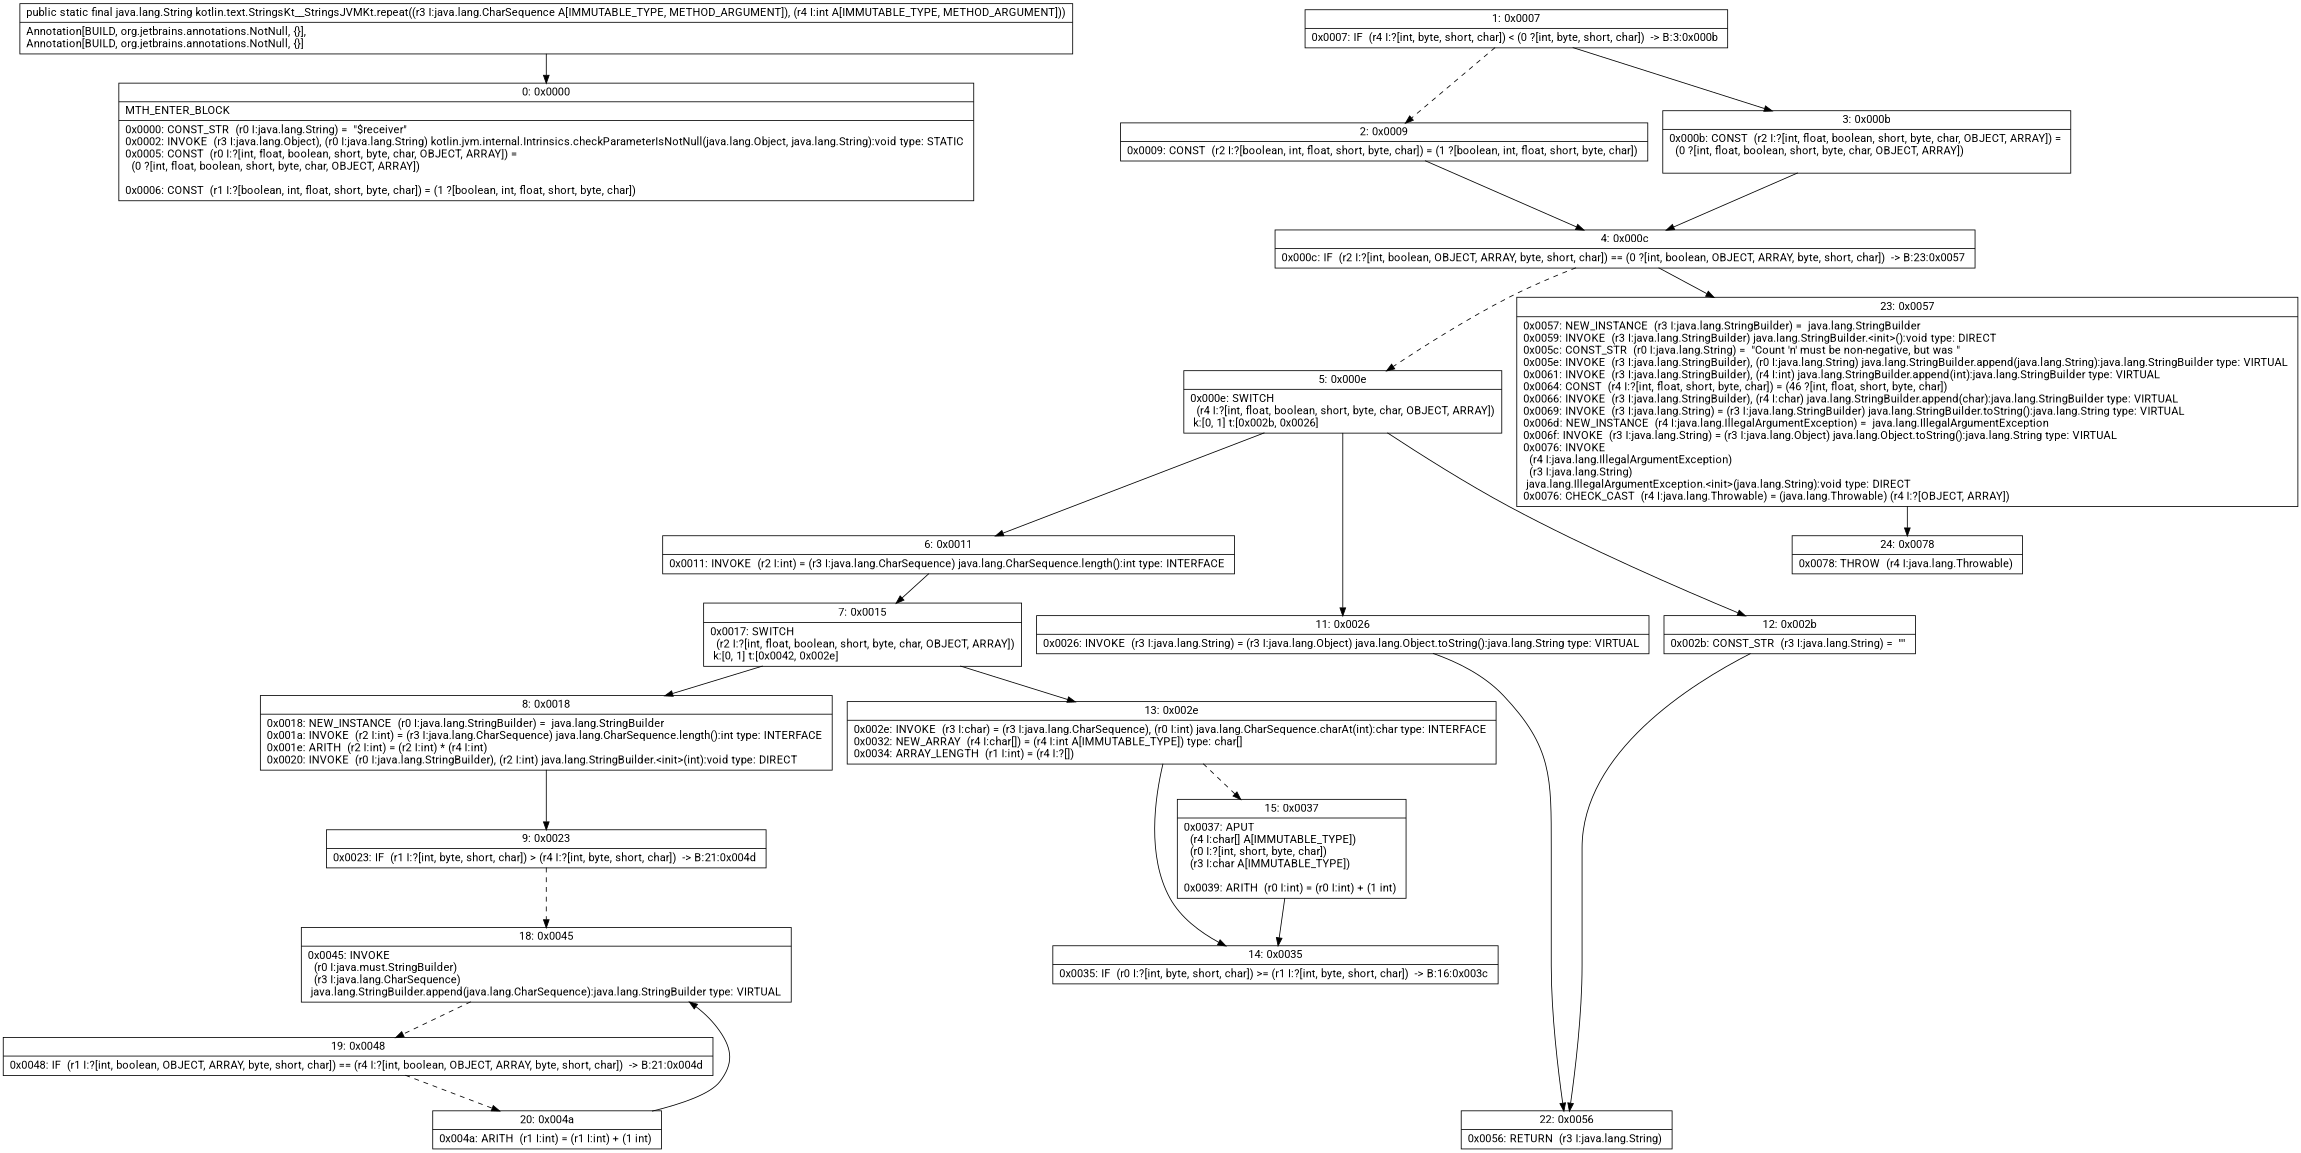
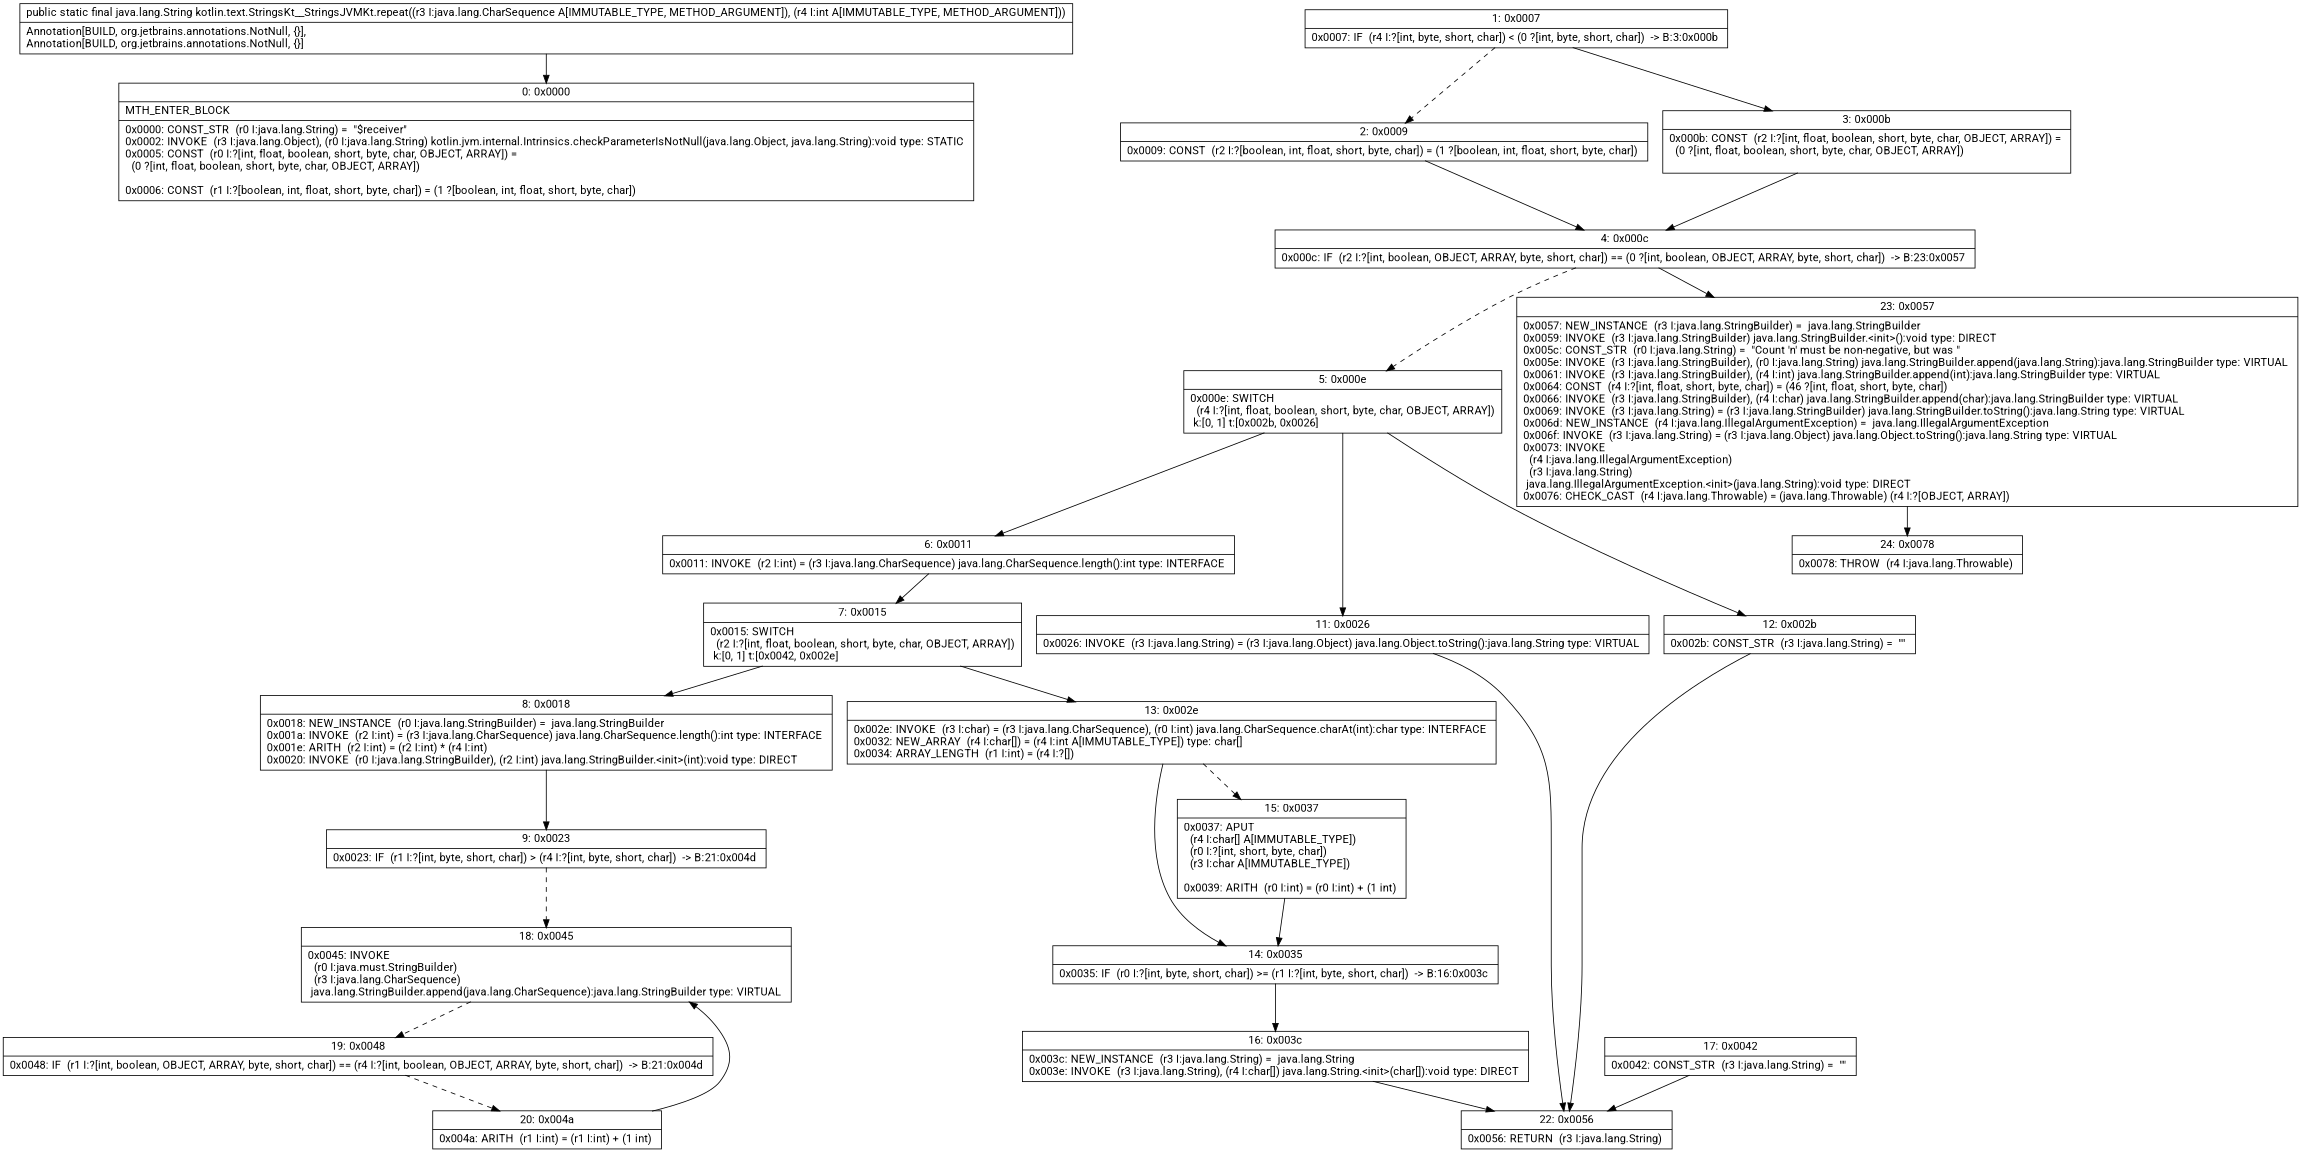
(1567, 448) -> (1567, 448)
(756, 632) -> (756, 632)
none -> (1275, 1056)
none -> (1731, 1056)
